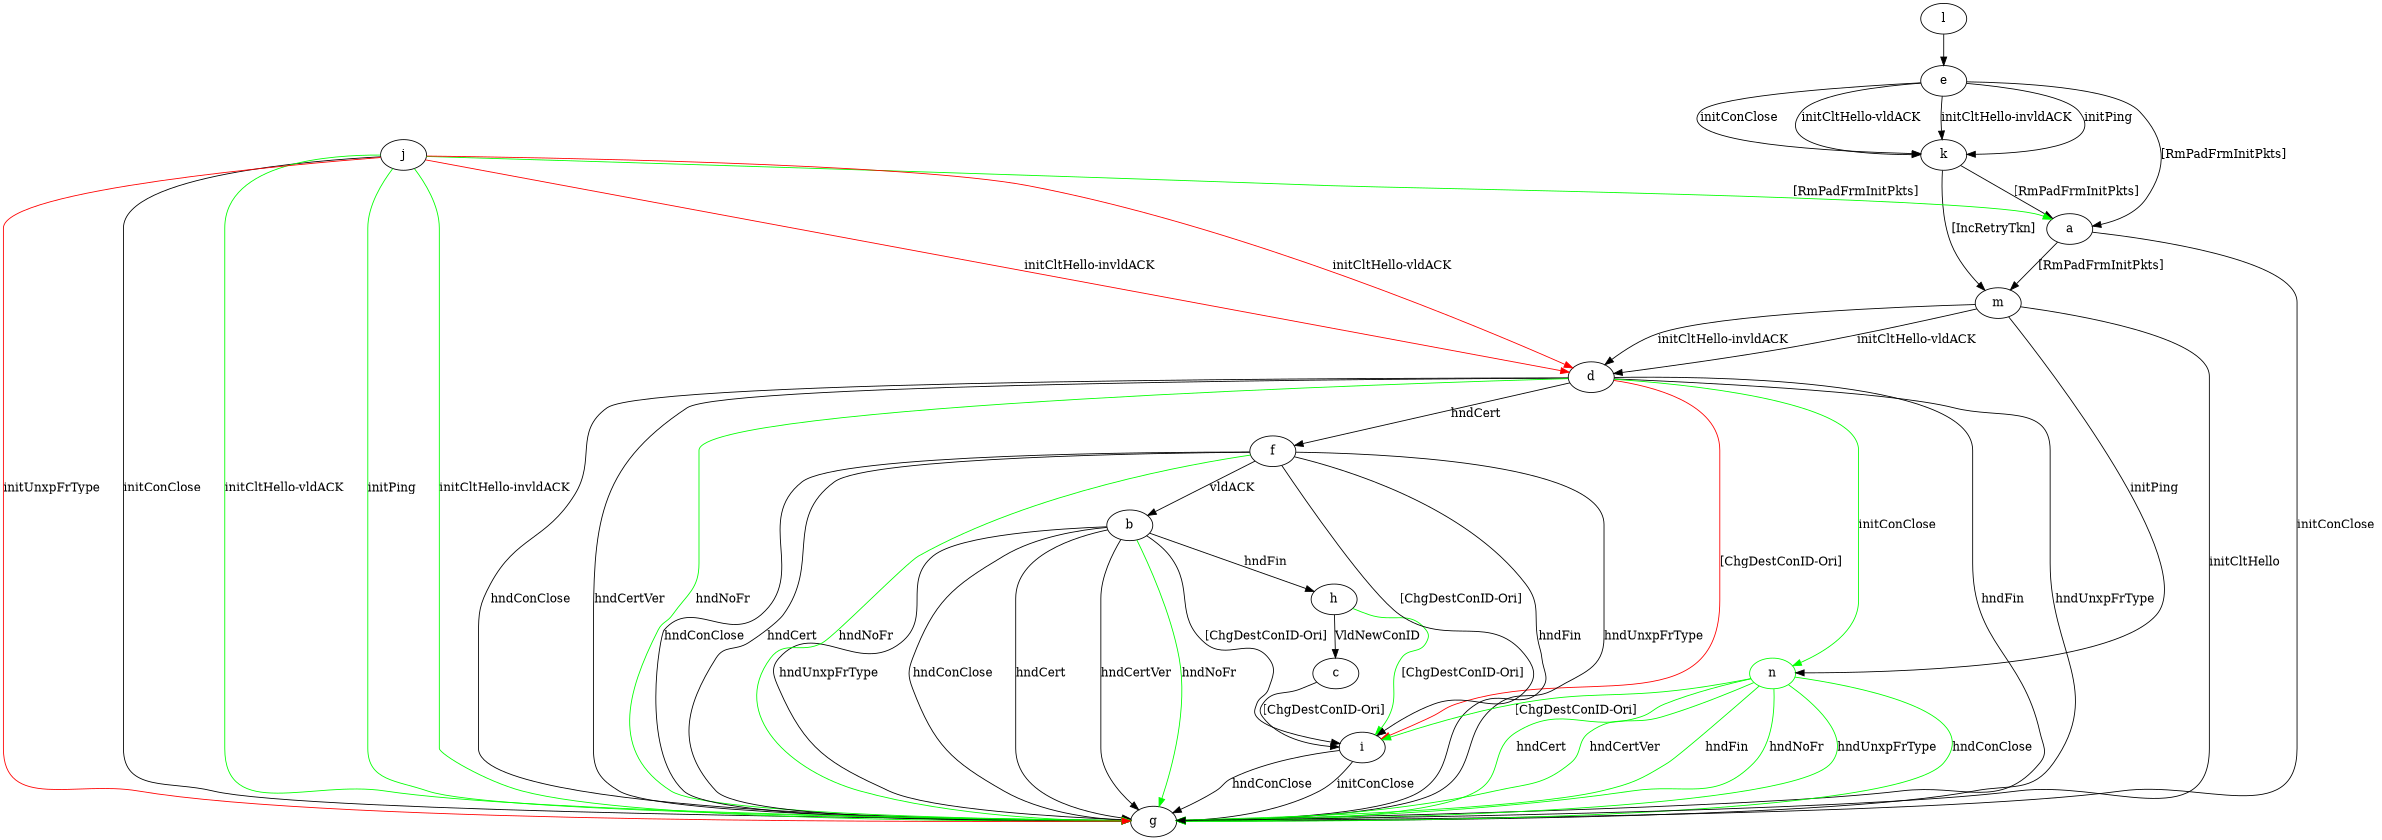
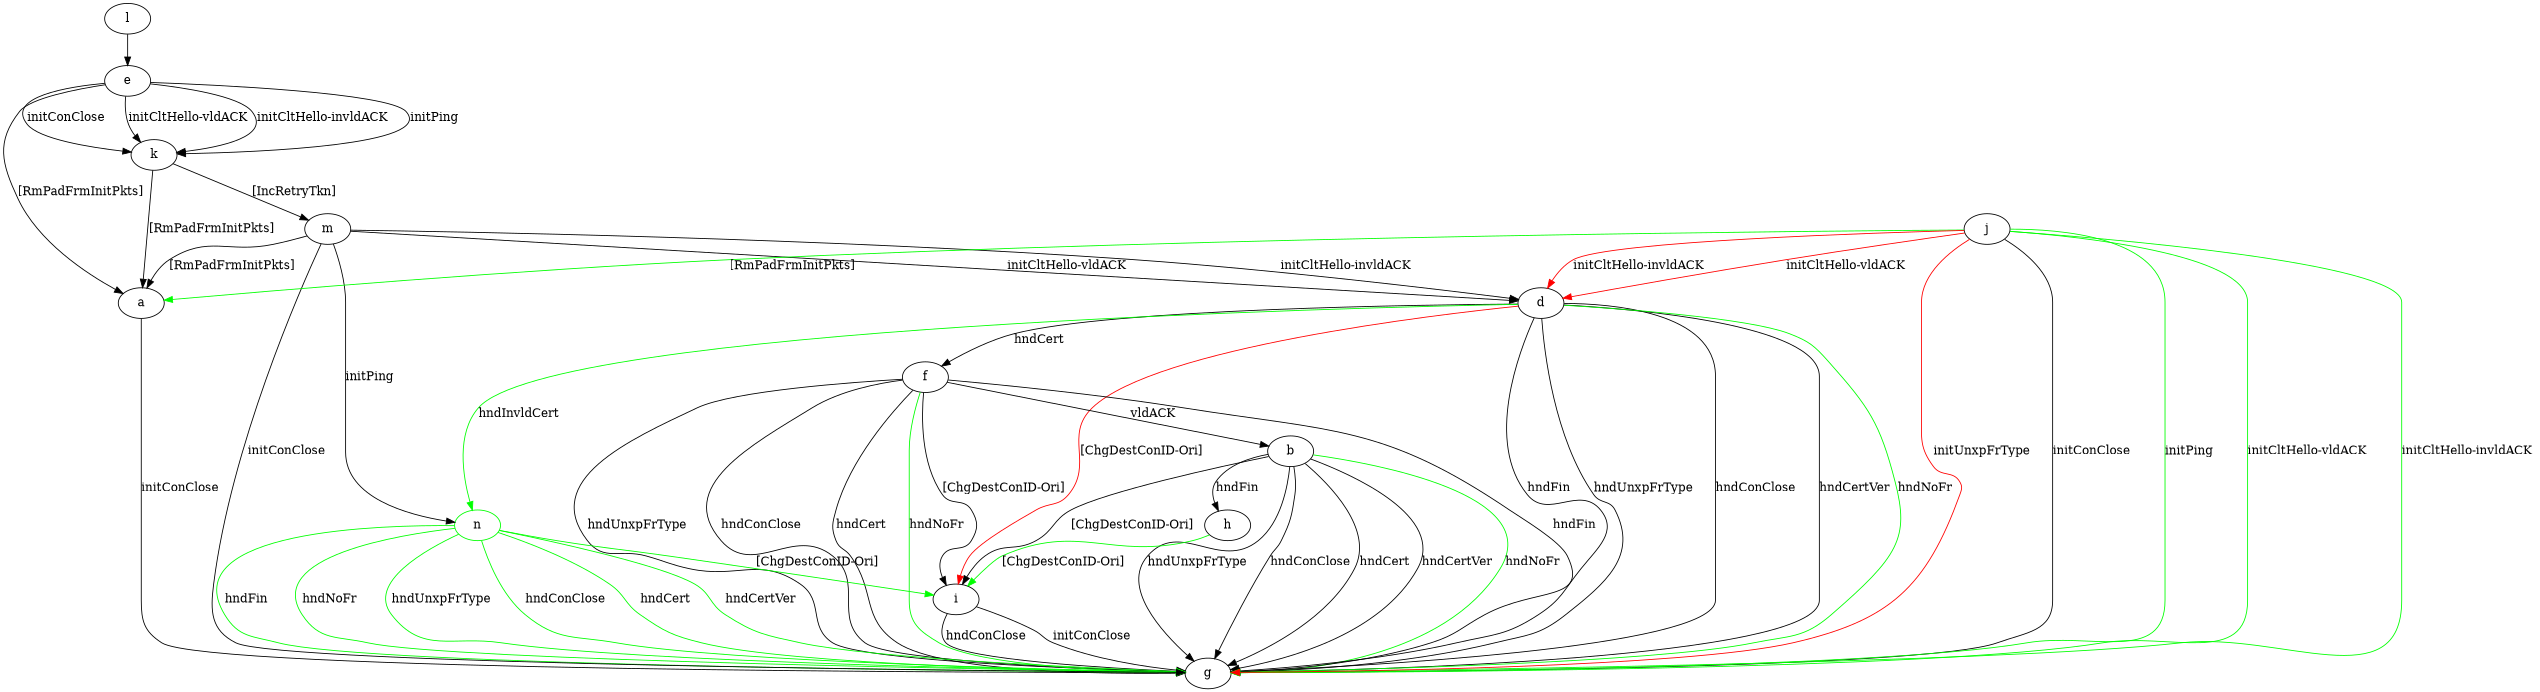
(2037, 263) -> (223, 246)
(1899, 525) -> (521, 414)
(2247, 562) -> (289, 451)
(1336, 673) -> none
